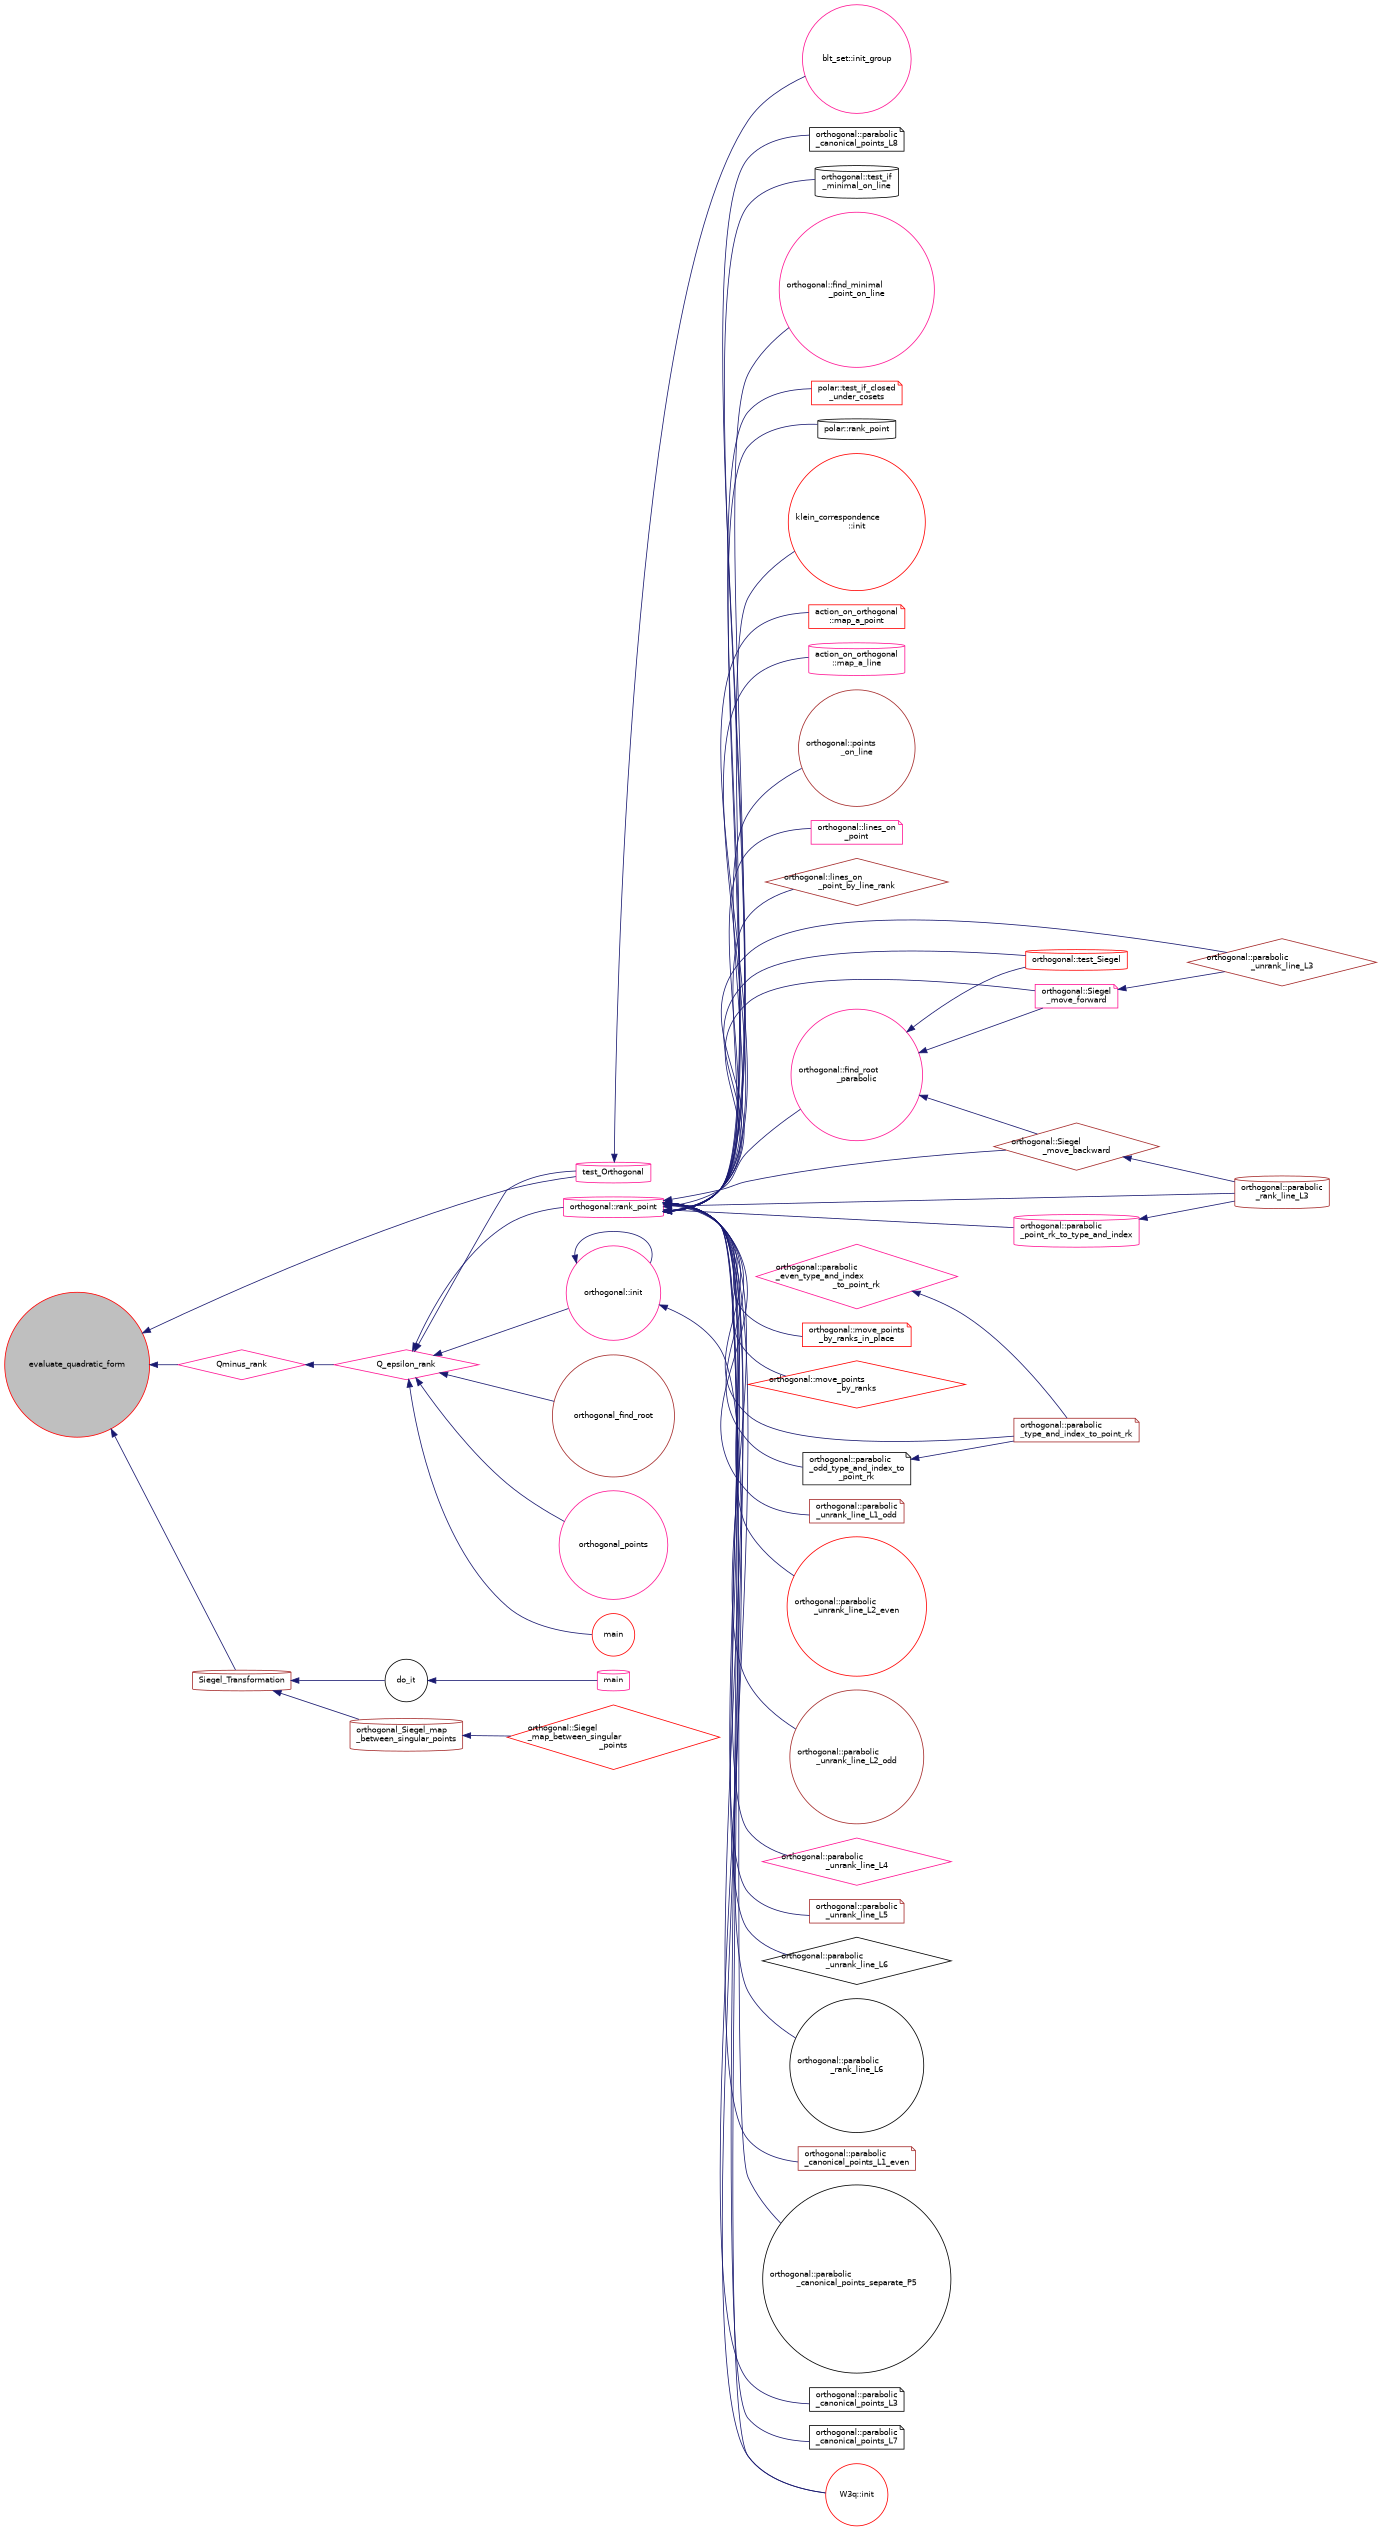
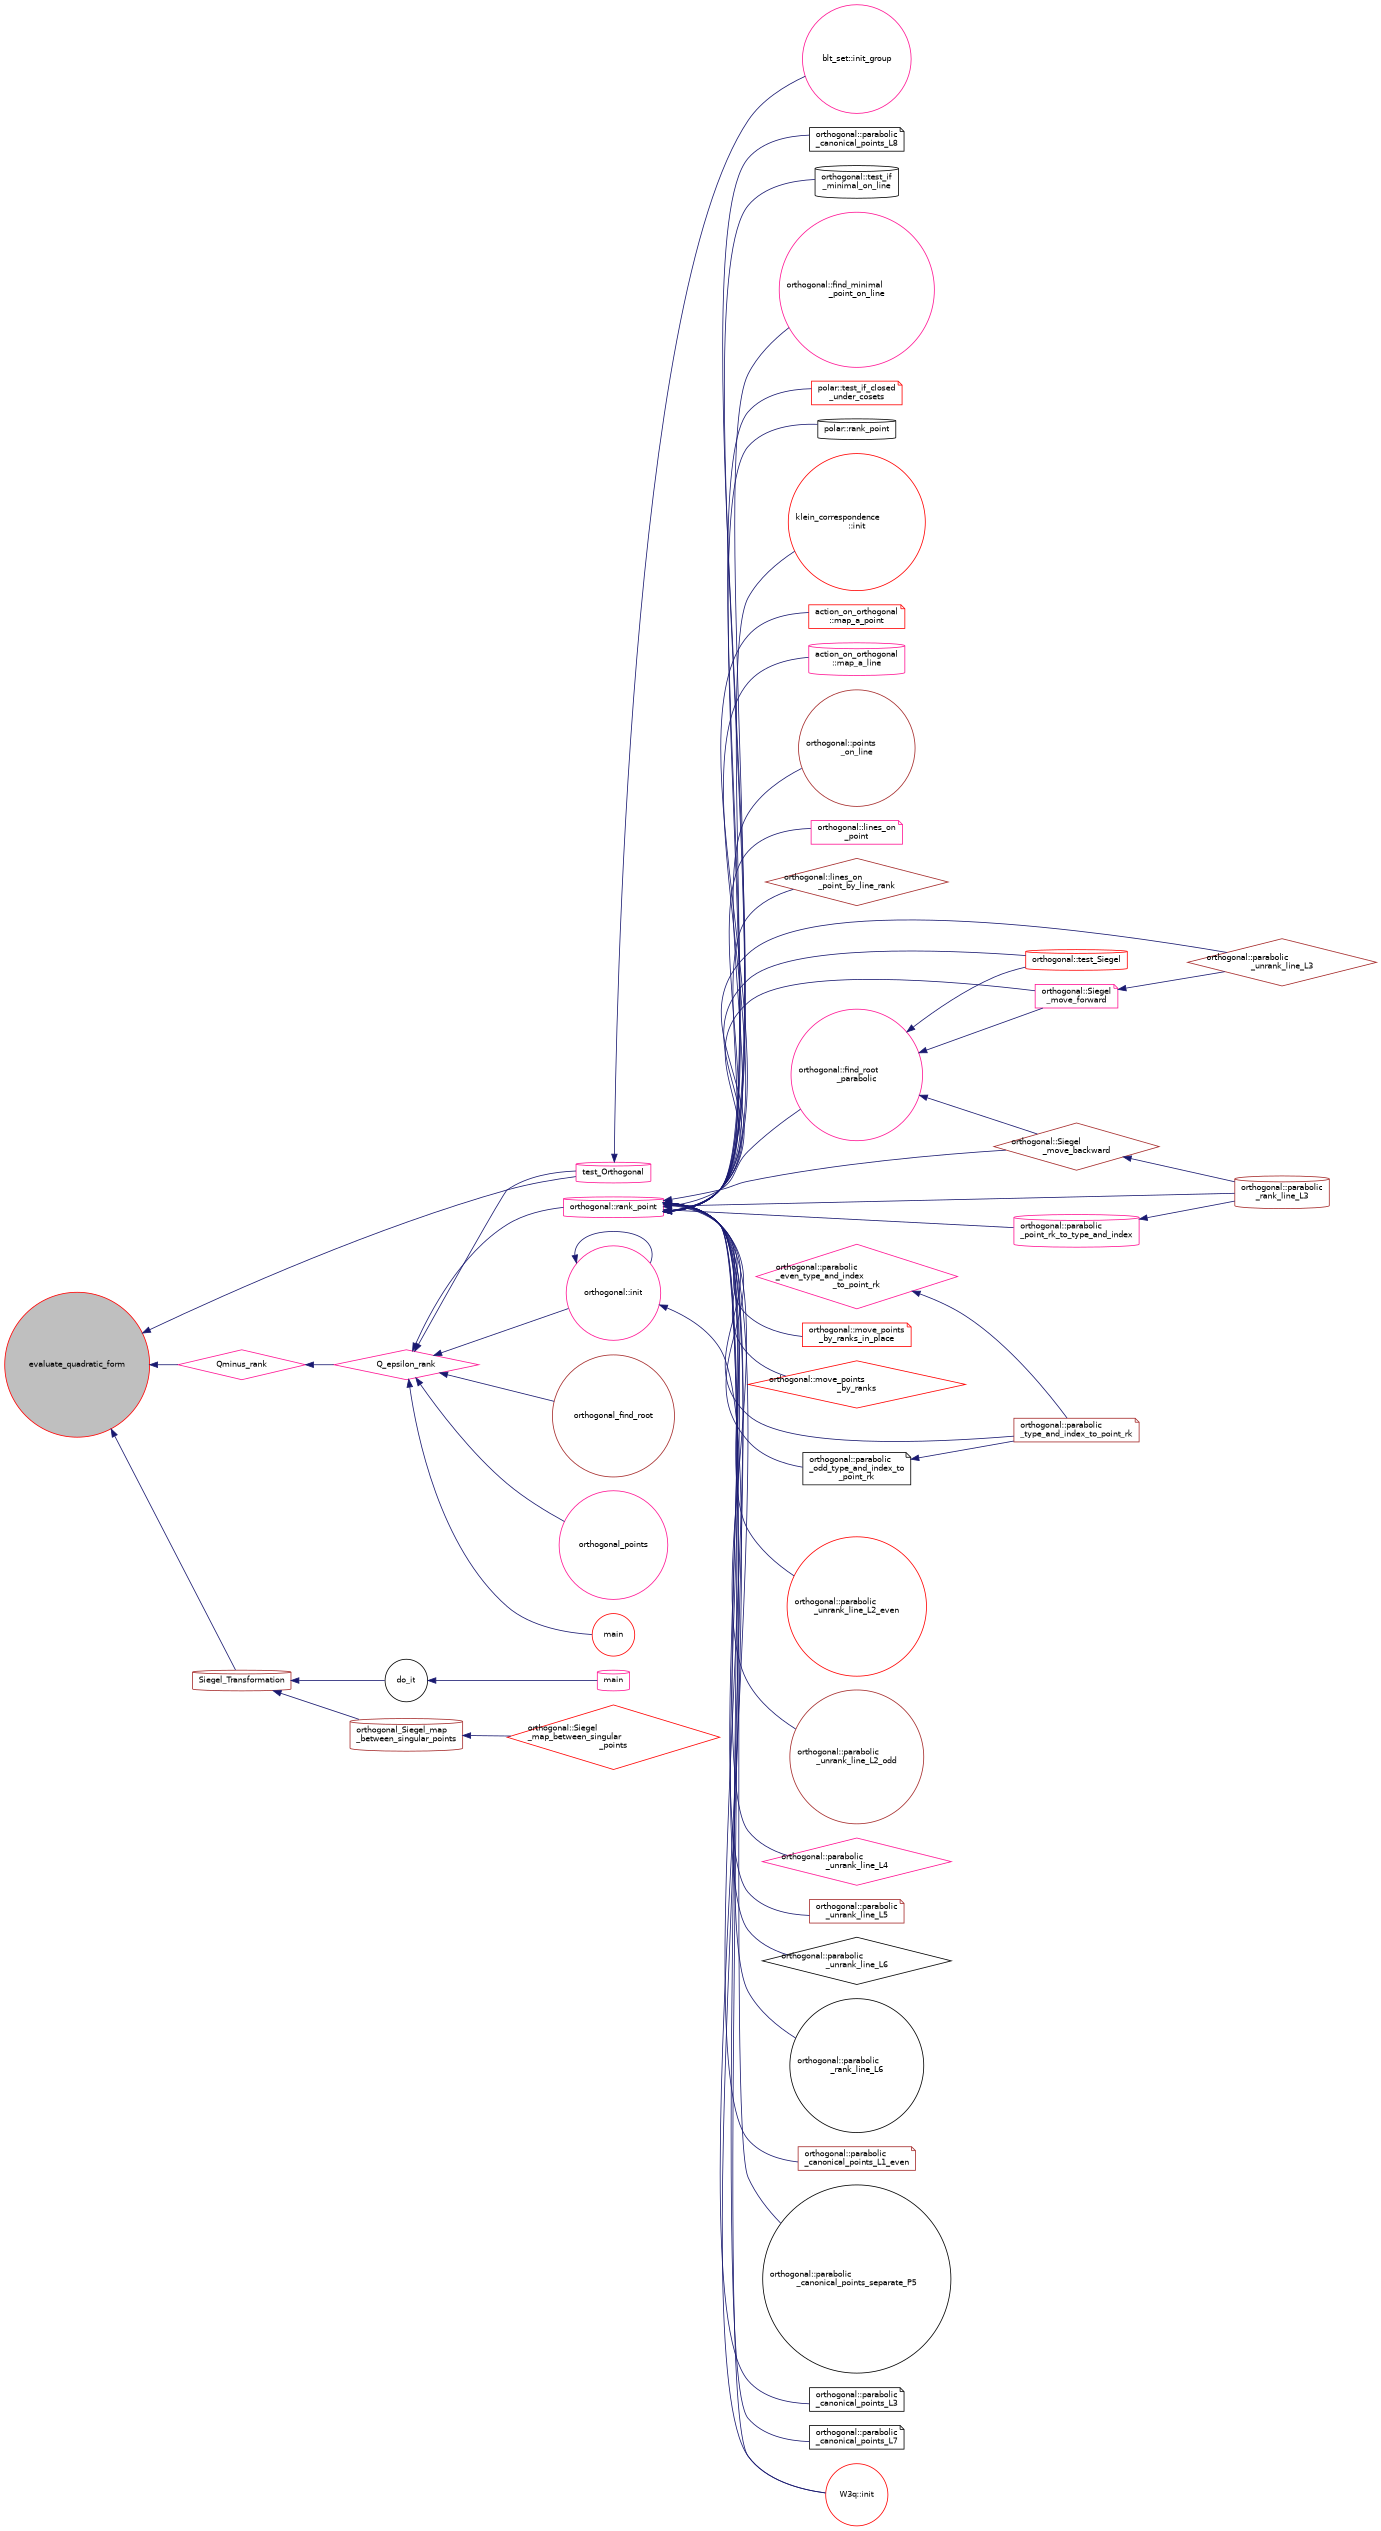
(857, 1511) -> none
